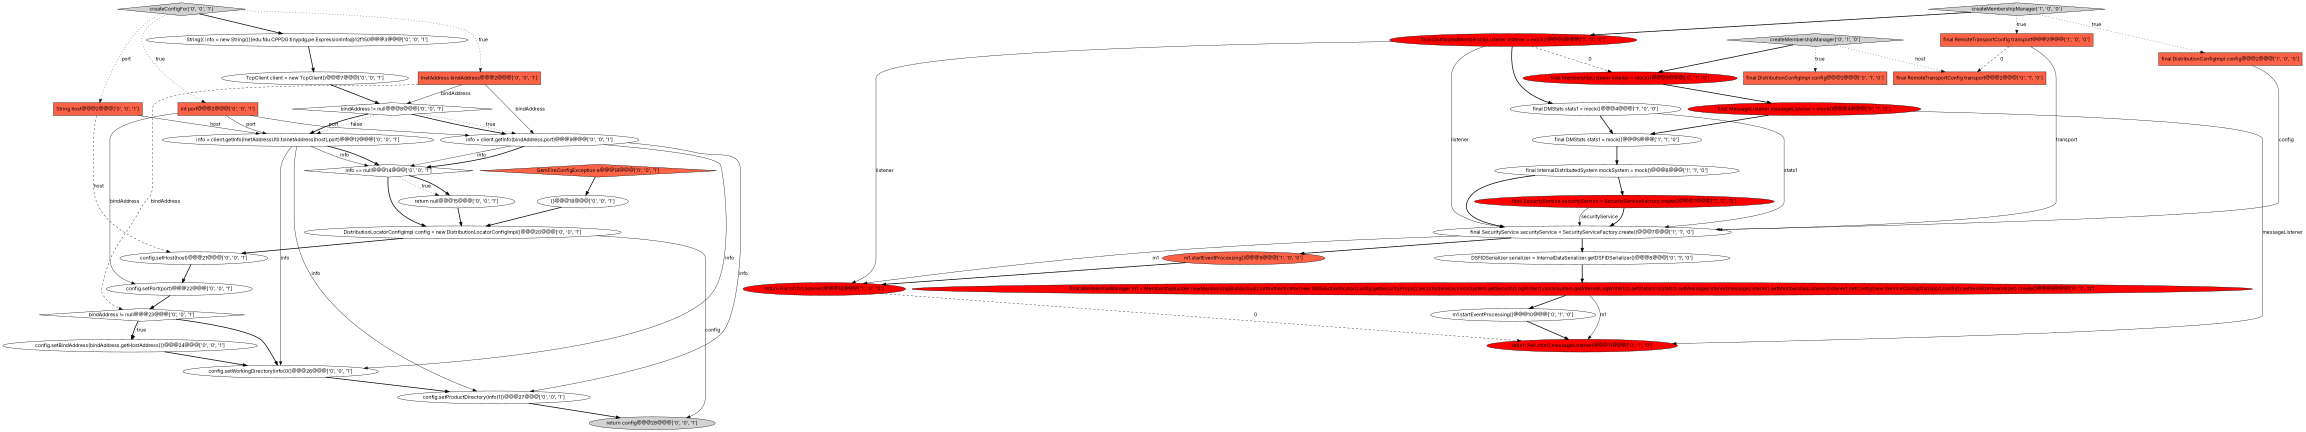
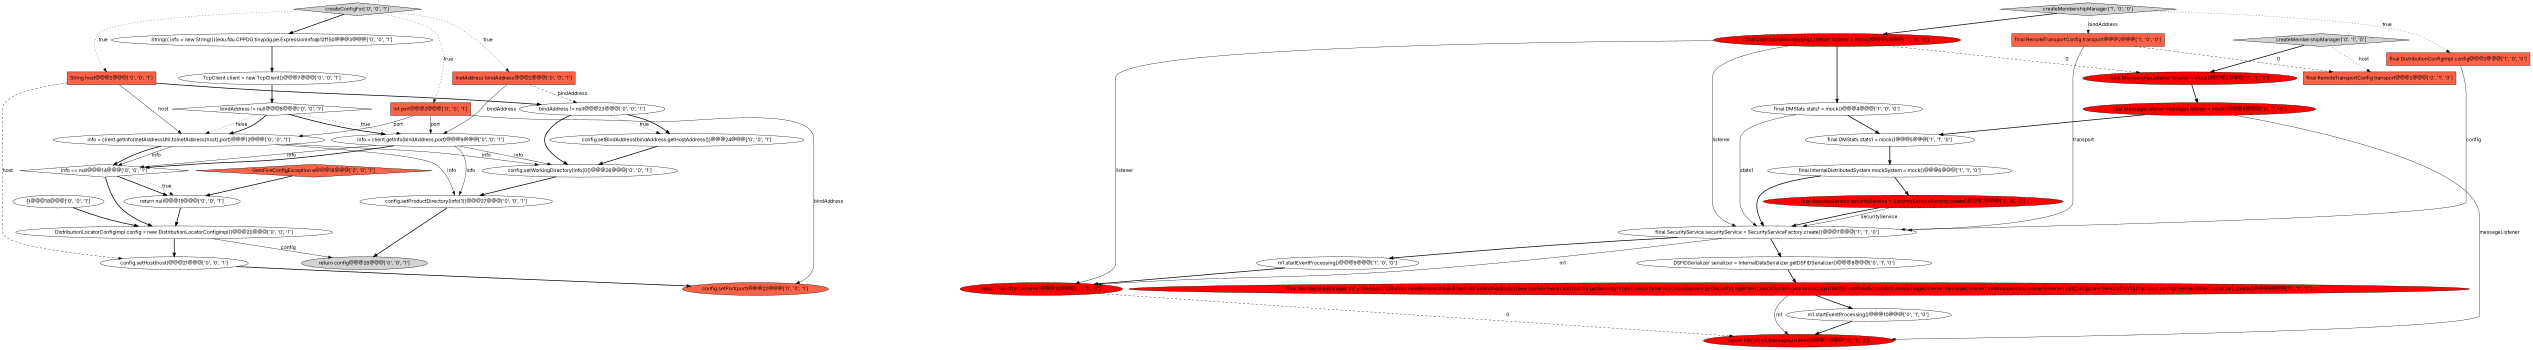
(2022, 25) -> (2103, 25)
(126, 59) -> (103, 40)
(1815, 78) -> none
(436, 94) -> none
(591, 184) -> (251, 185)
(1244, 258) -> (1338, 263)
(179, 289) -> (755, 289)
(162, 301) -> (347, 94)
(142, 315) -> (592, 109)
